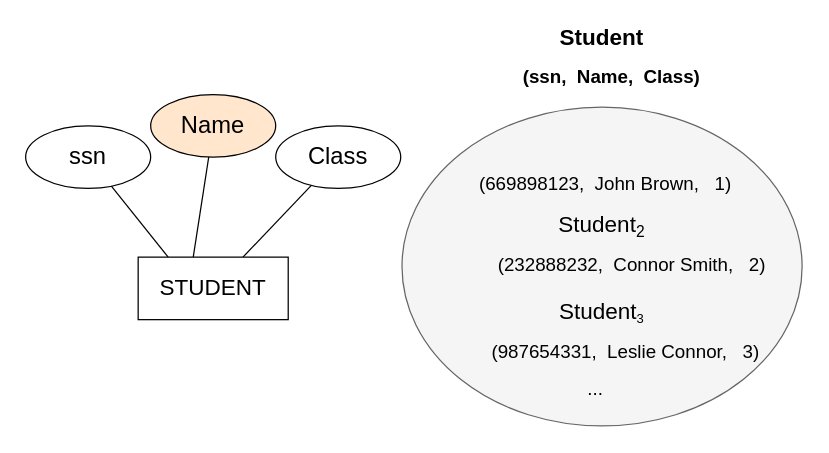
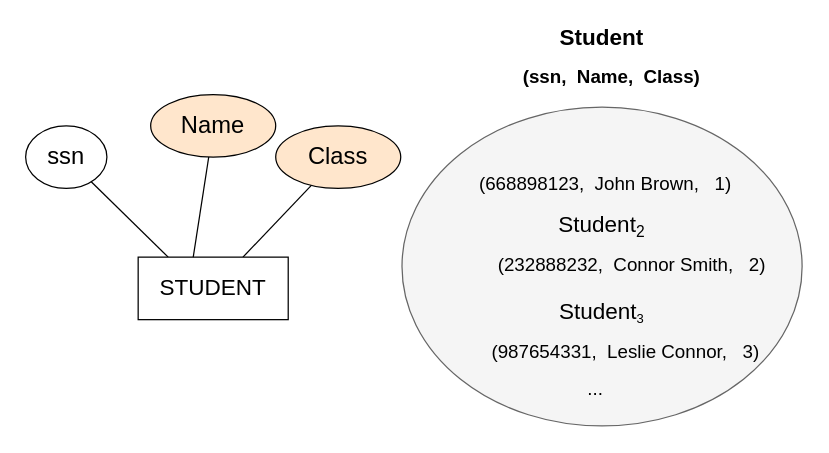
(88, 157) -> (66, 157)
(338, 157) -> (338, 157)
(619, 183) -> (619, 183)
